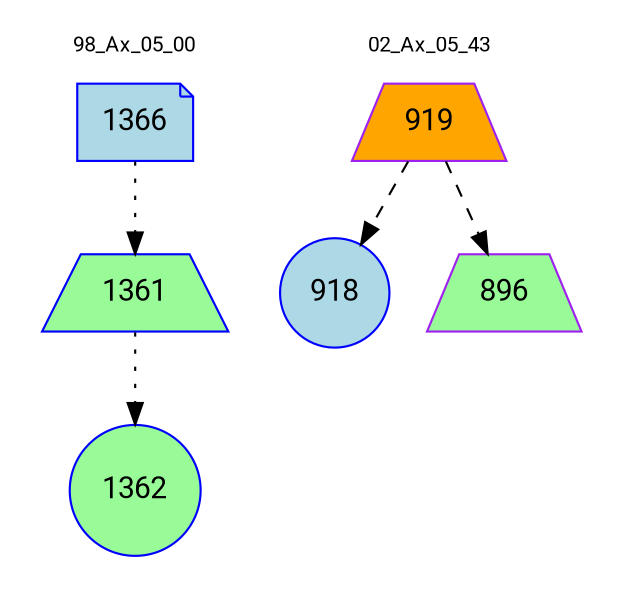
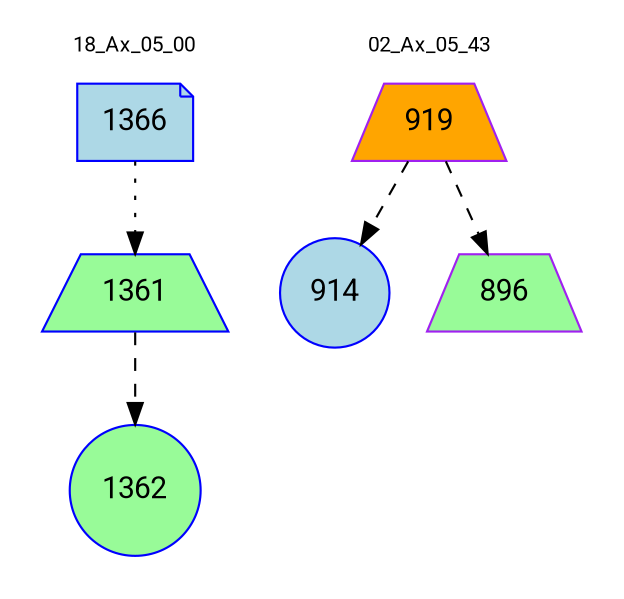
(135, 46) -> (135, 46)
(335, 293) -> (335, 293)
(135, 367) -> (135, 367)
